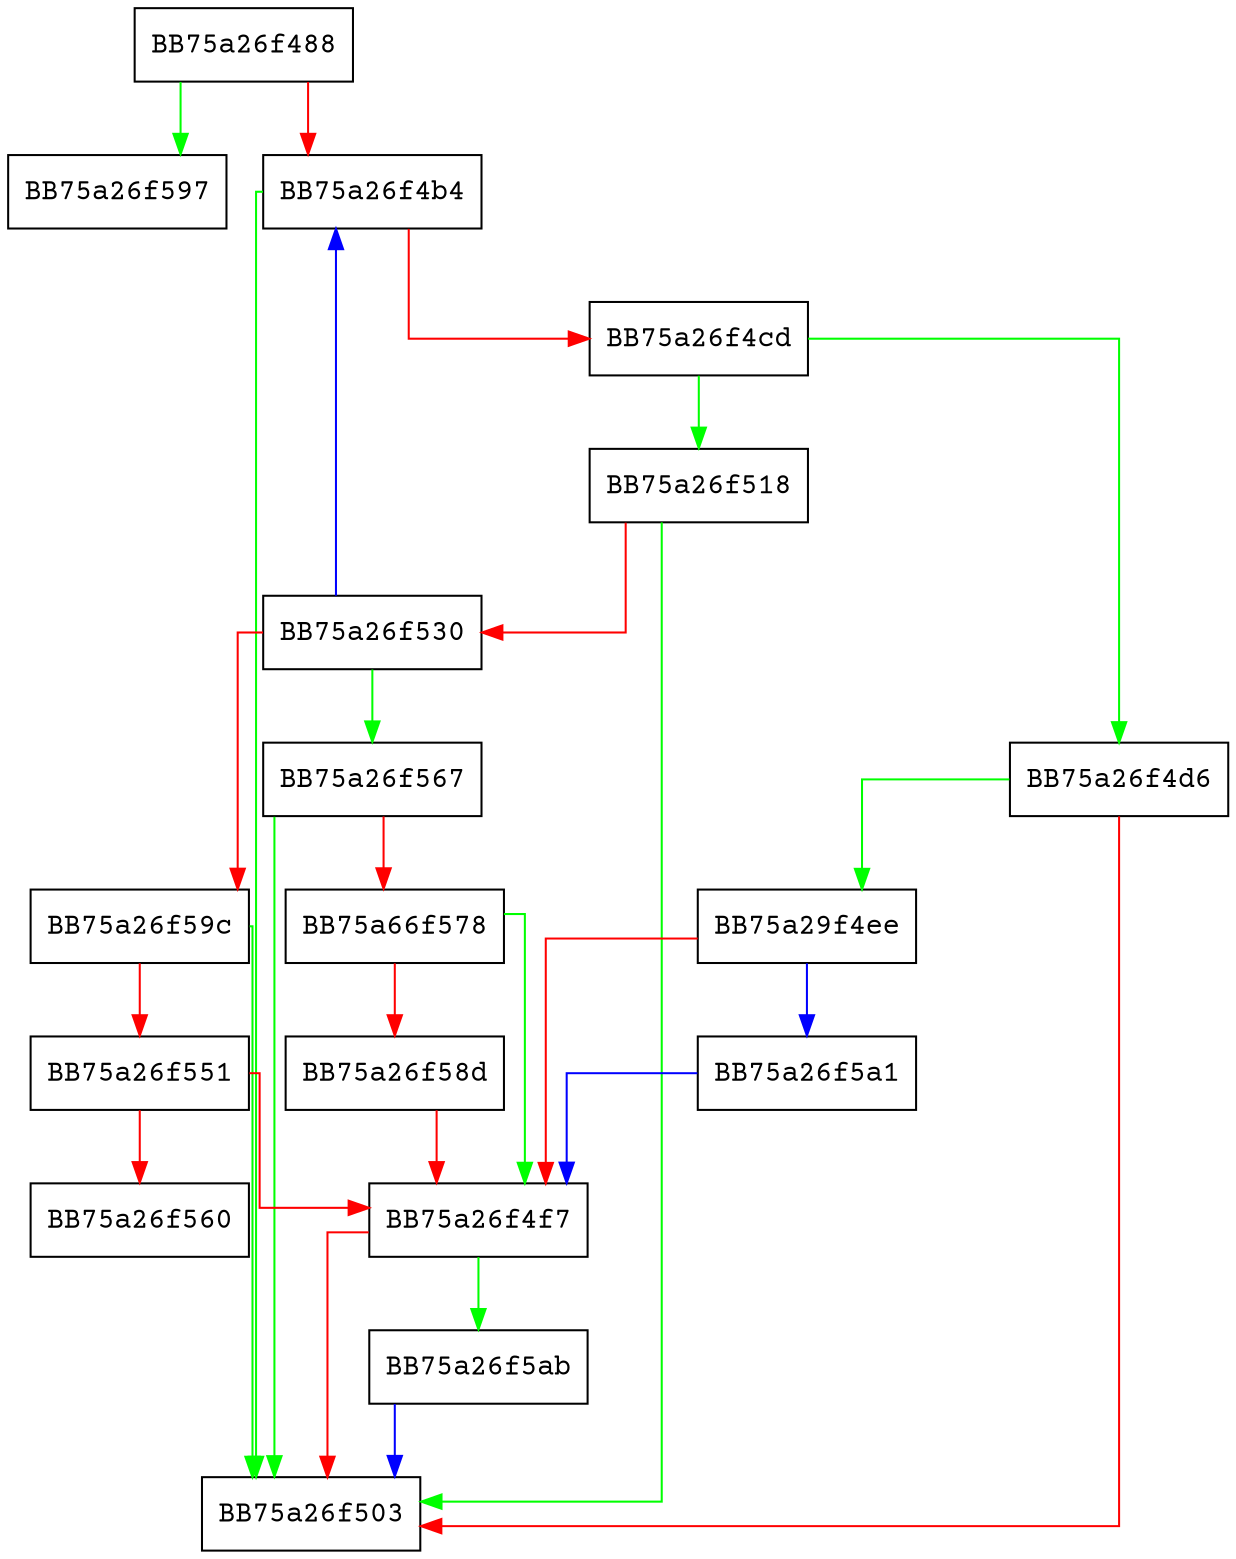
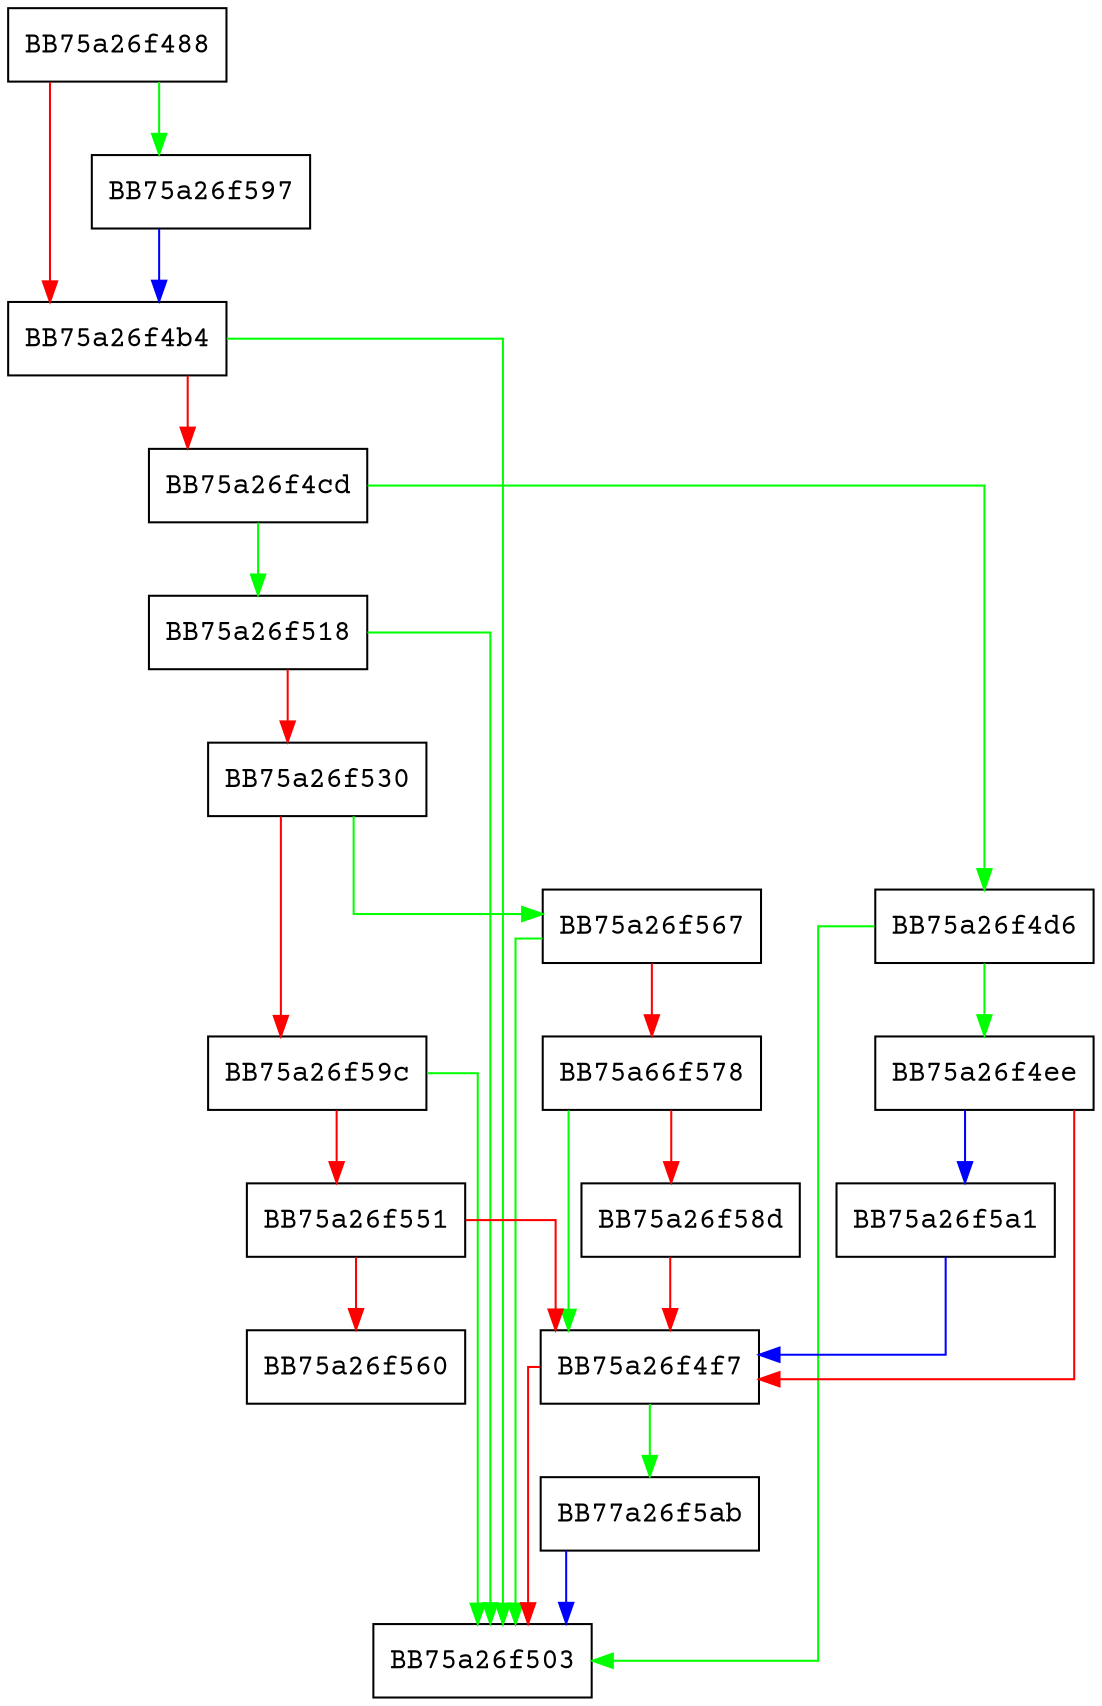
(336, 422) -> (159, 255)
(807, 926) -> (984, 1073)
(478, 1367) -> (650, 1514)
(1119, 1510) -> (818, 1393)
